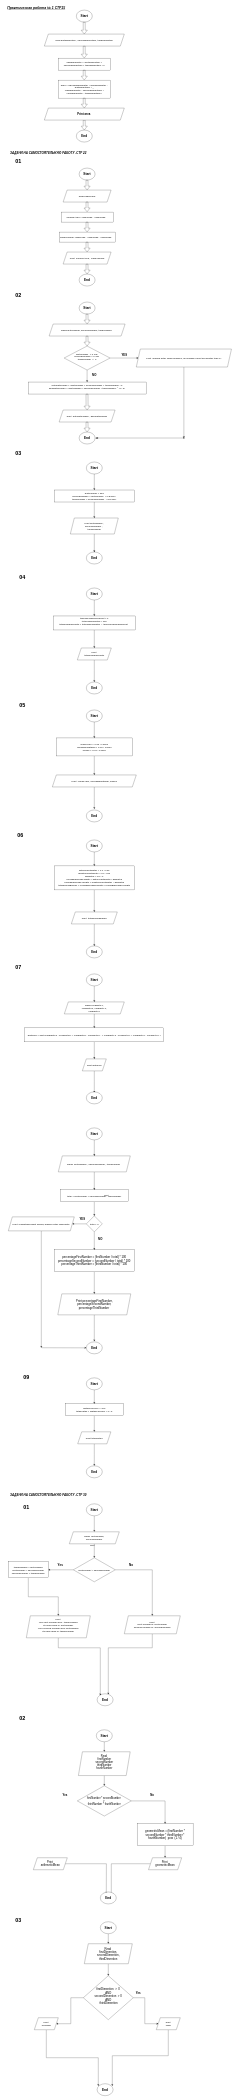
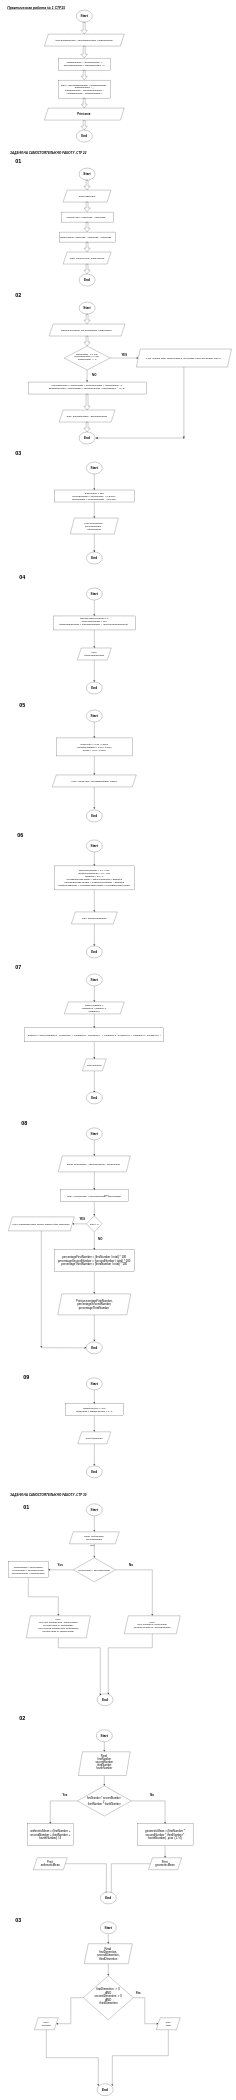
none -> (24, 1123)
none -> (50, 1821)
none -> (50, 1835)
